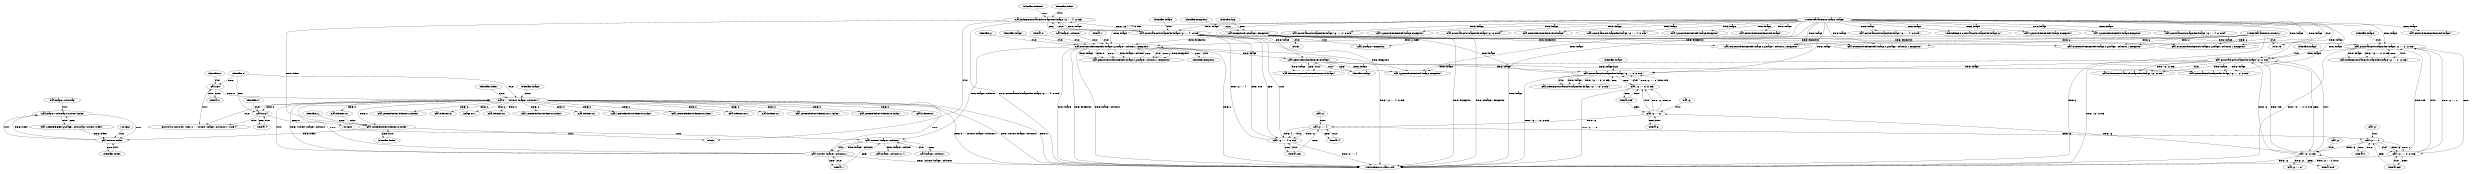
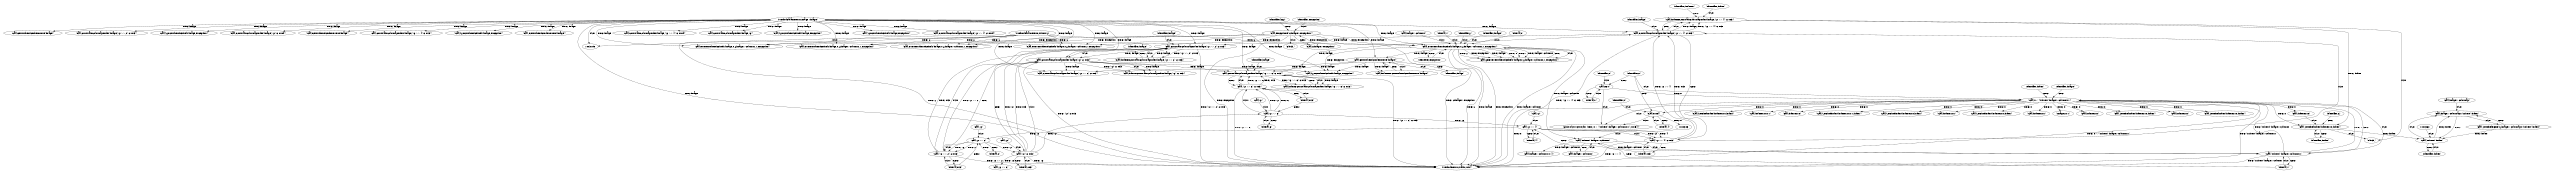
(1973, 33) -> (730, 33)
(1325, 40) -> (1318, 40)
(1068, 162) -> none
